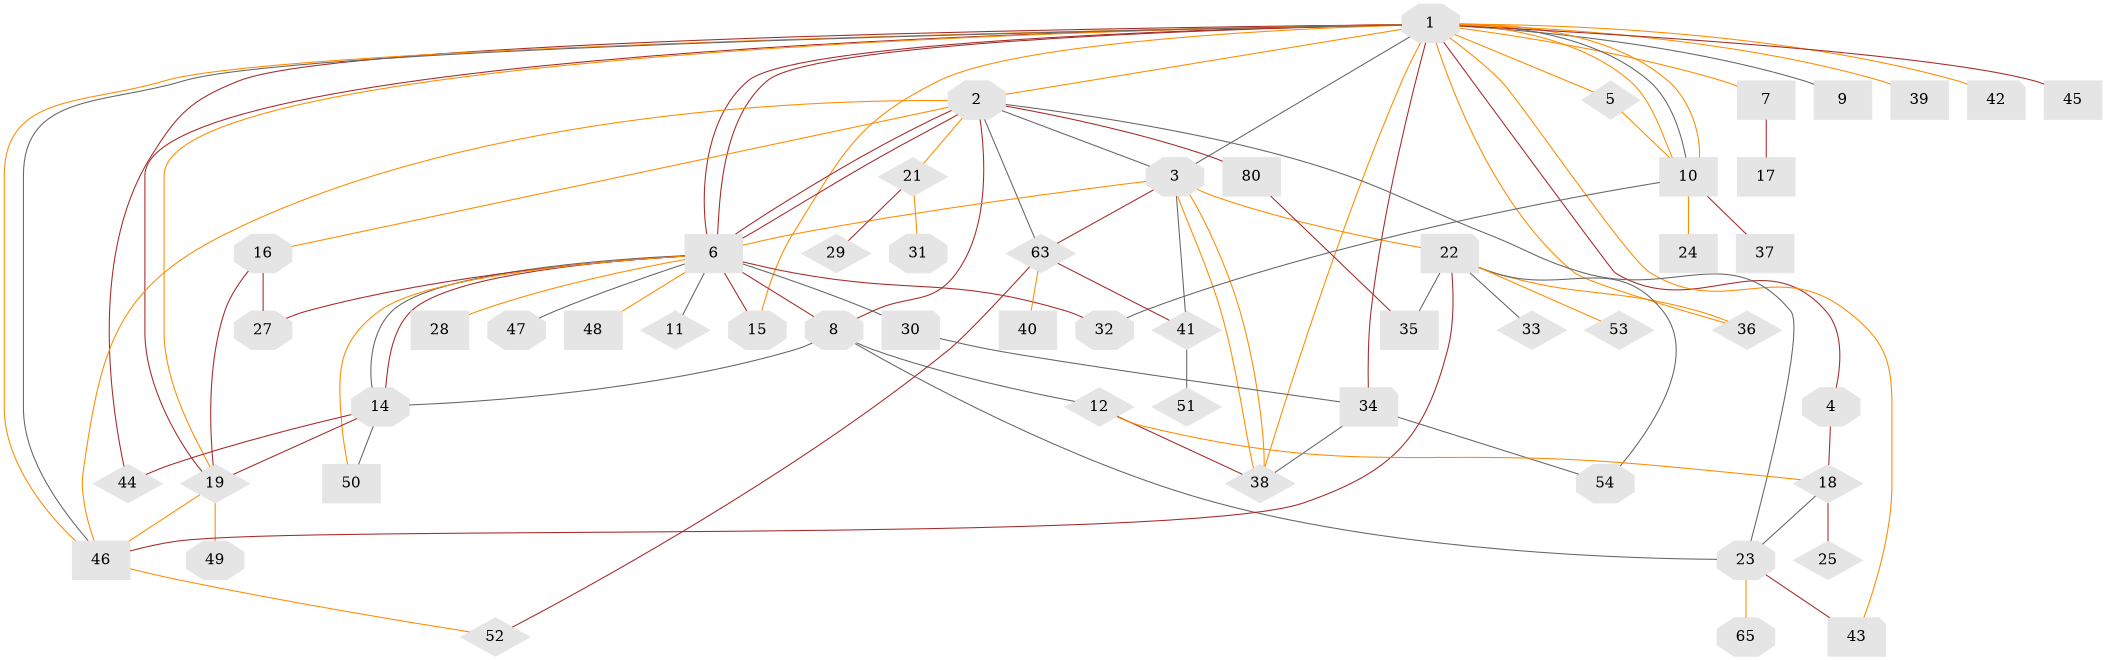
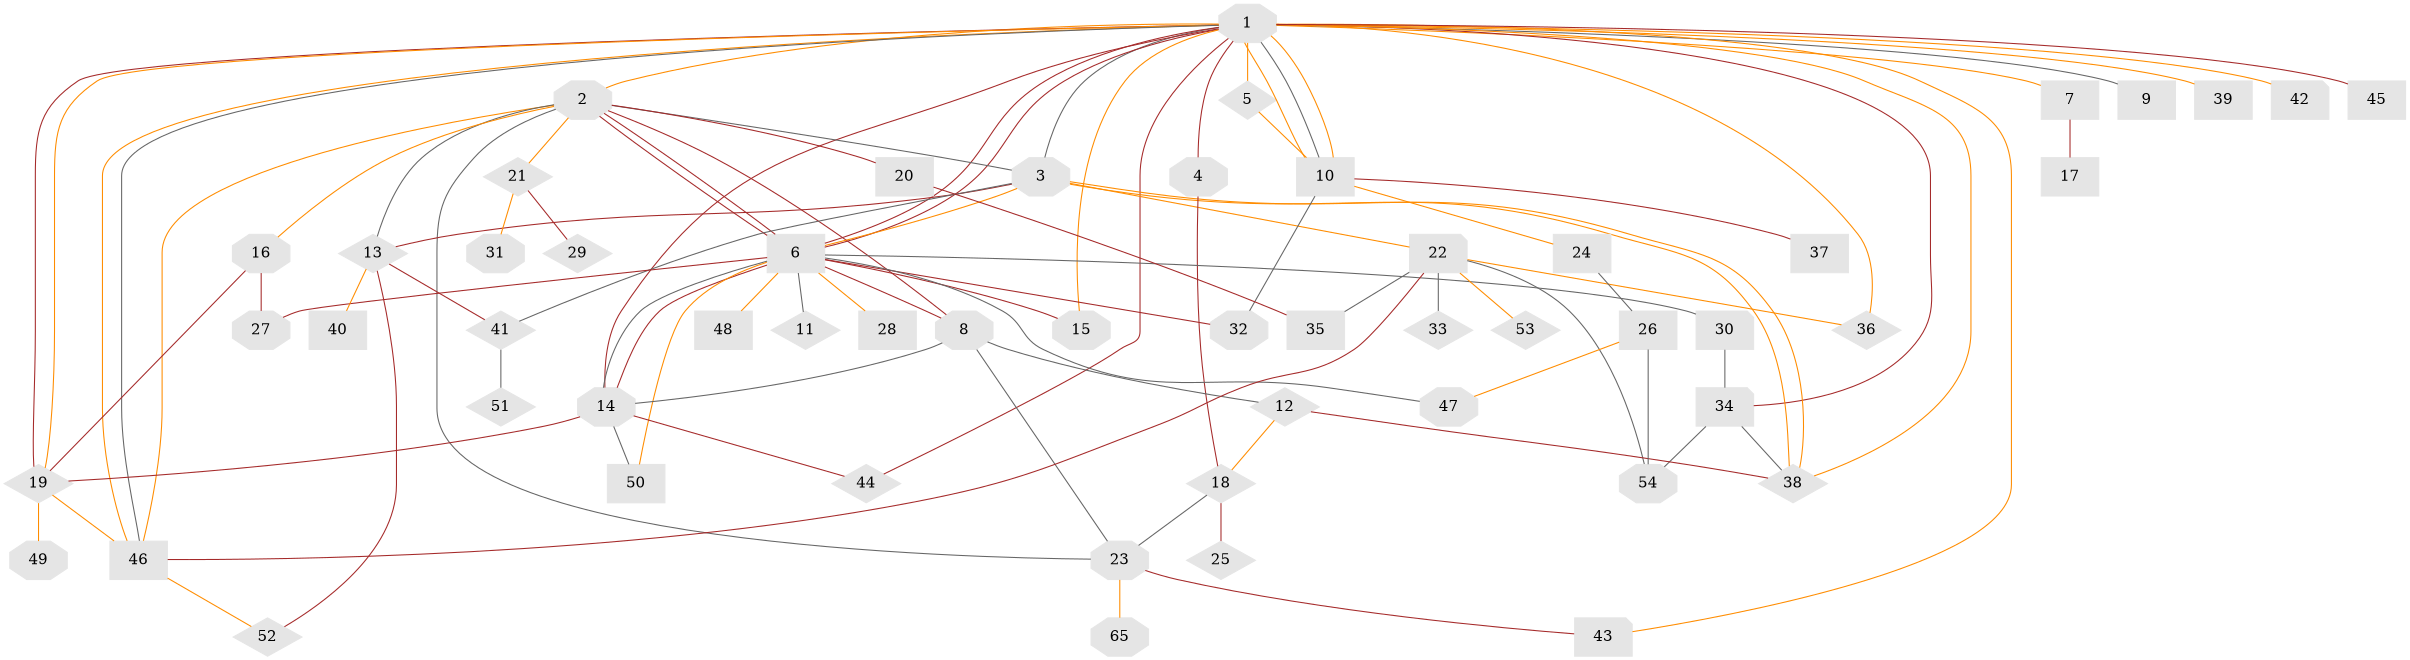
none -> (855, 134)
(1252, 177) -> (905, 177)
(1041, 254) -> (373, 254)
none -> (1648, 330)
